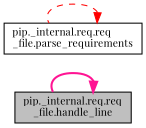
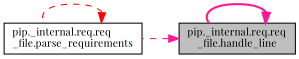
none -> (155, 39)
